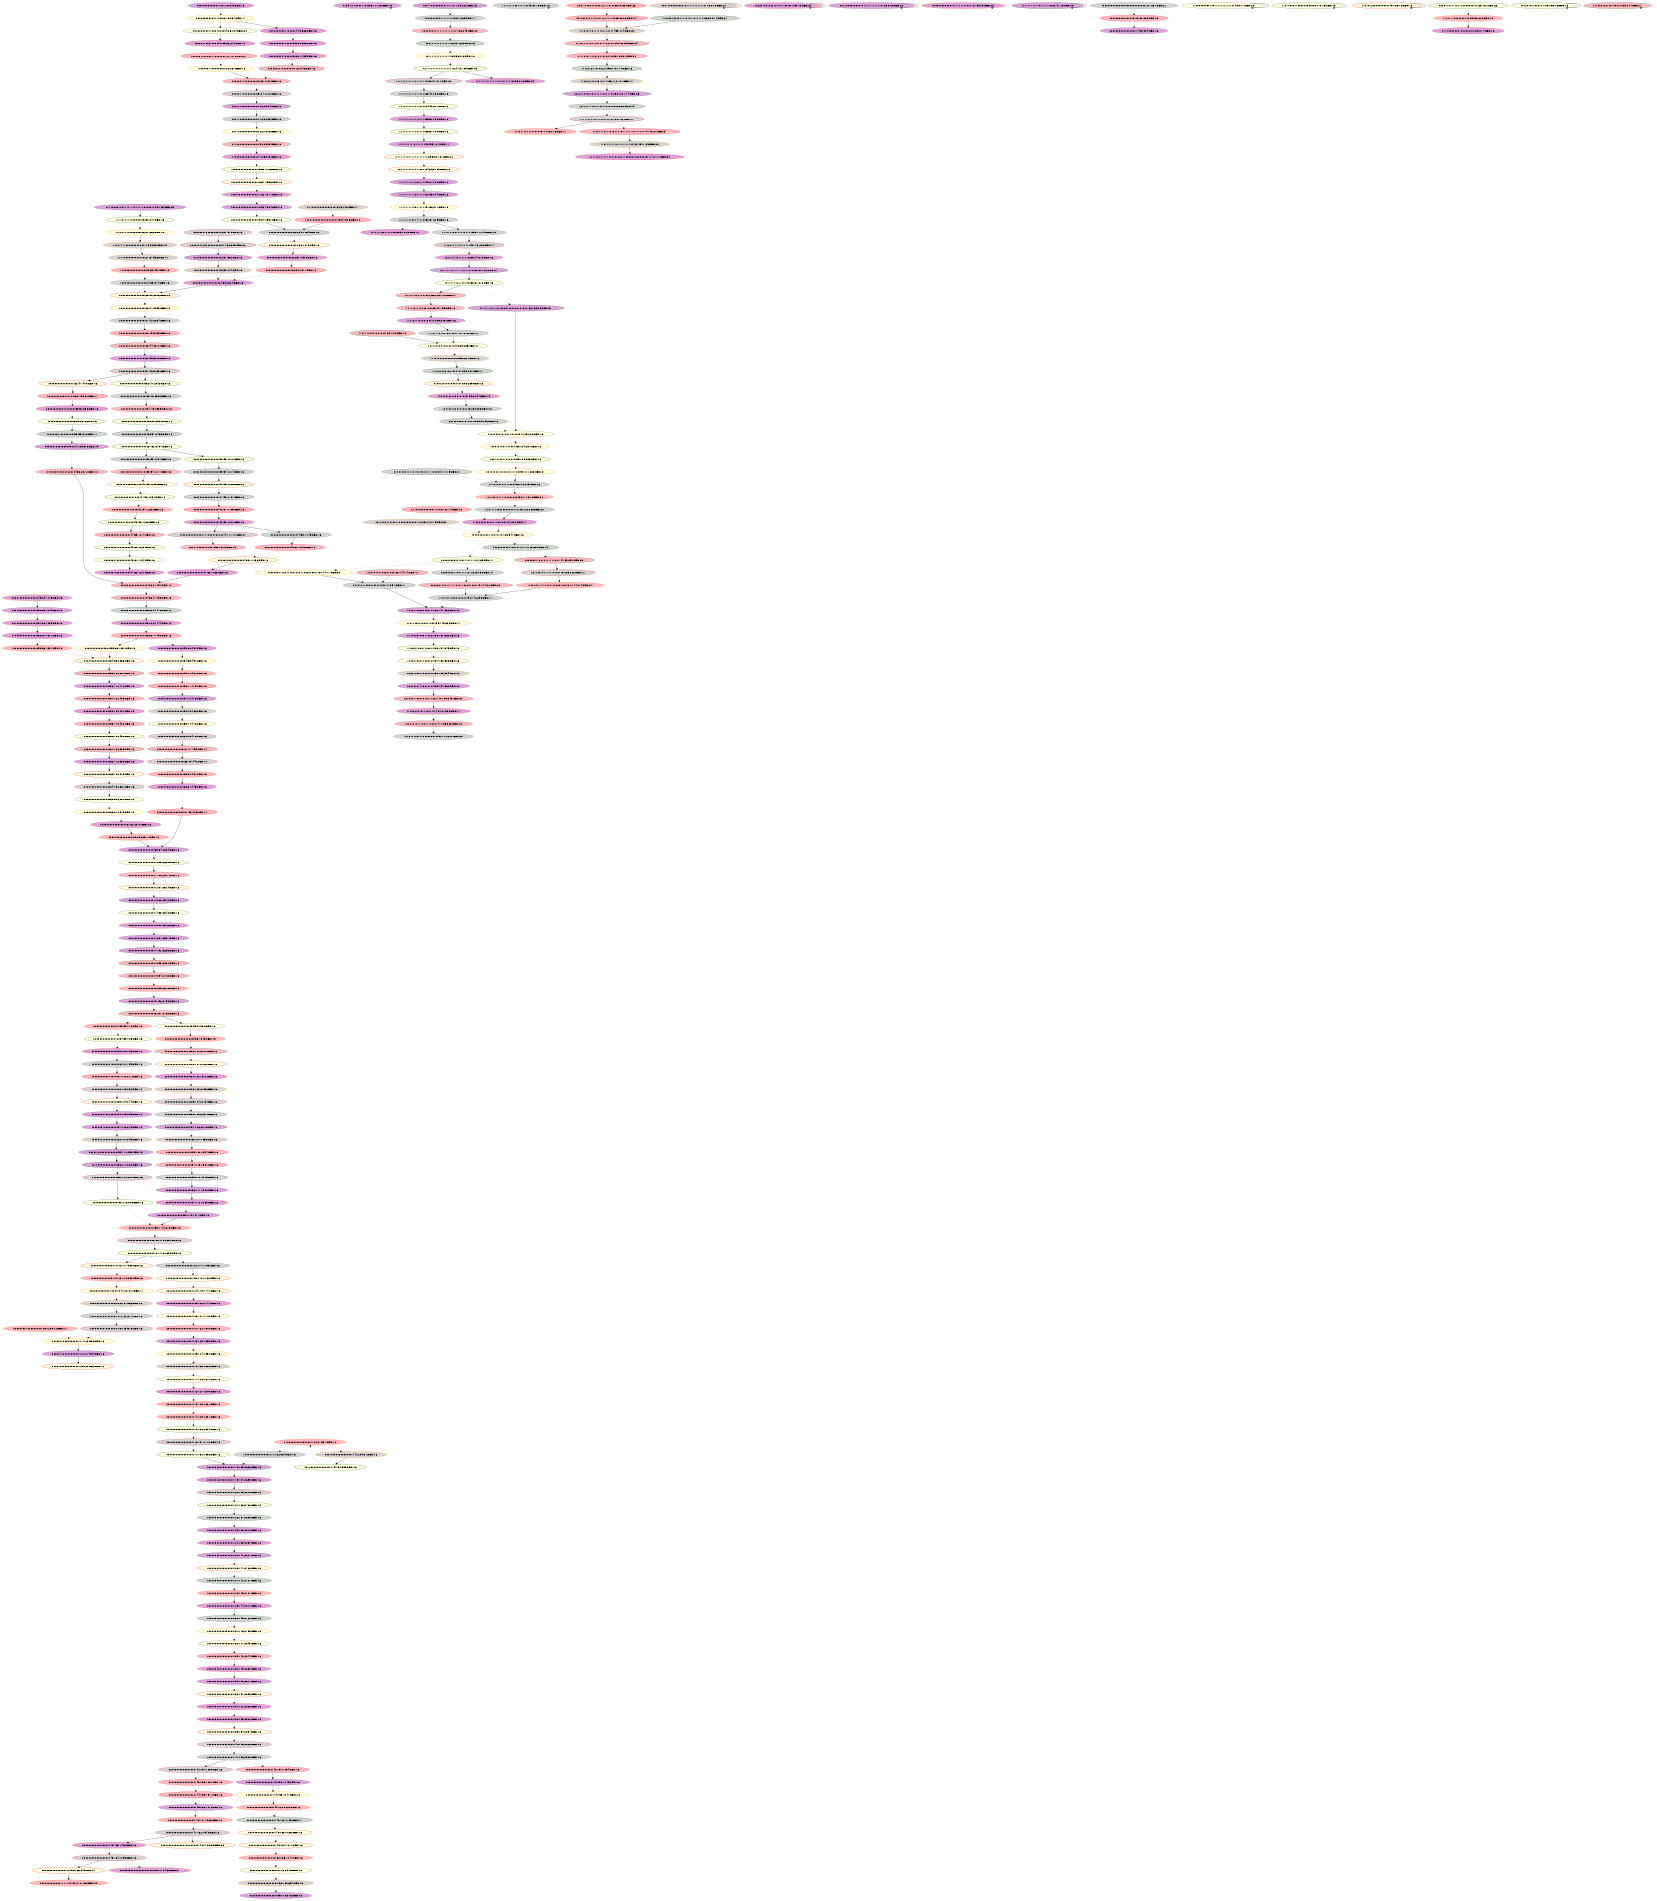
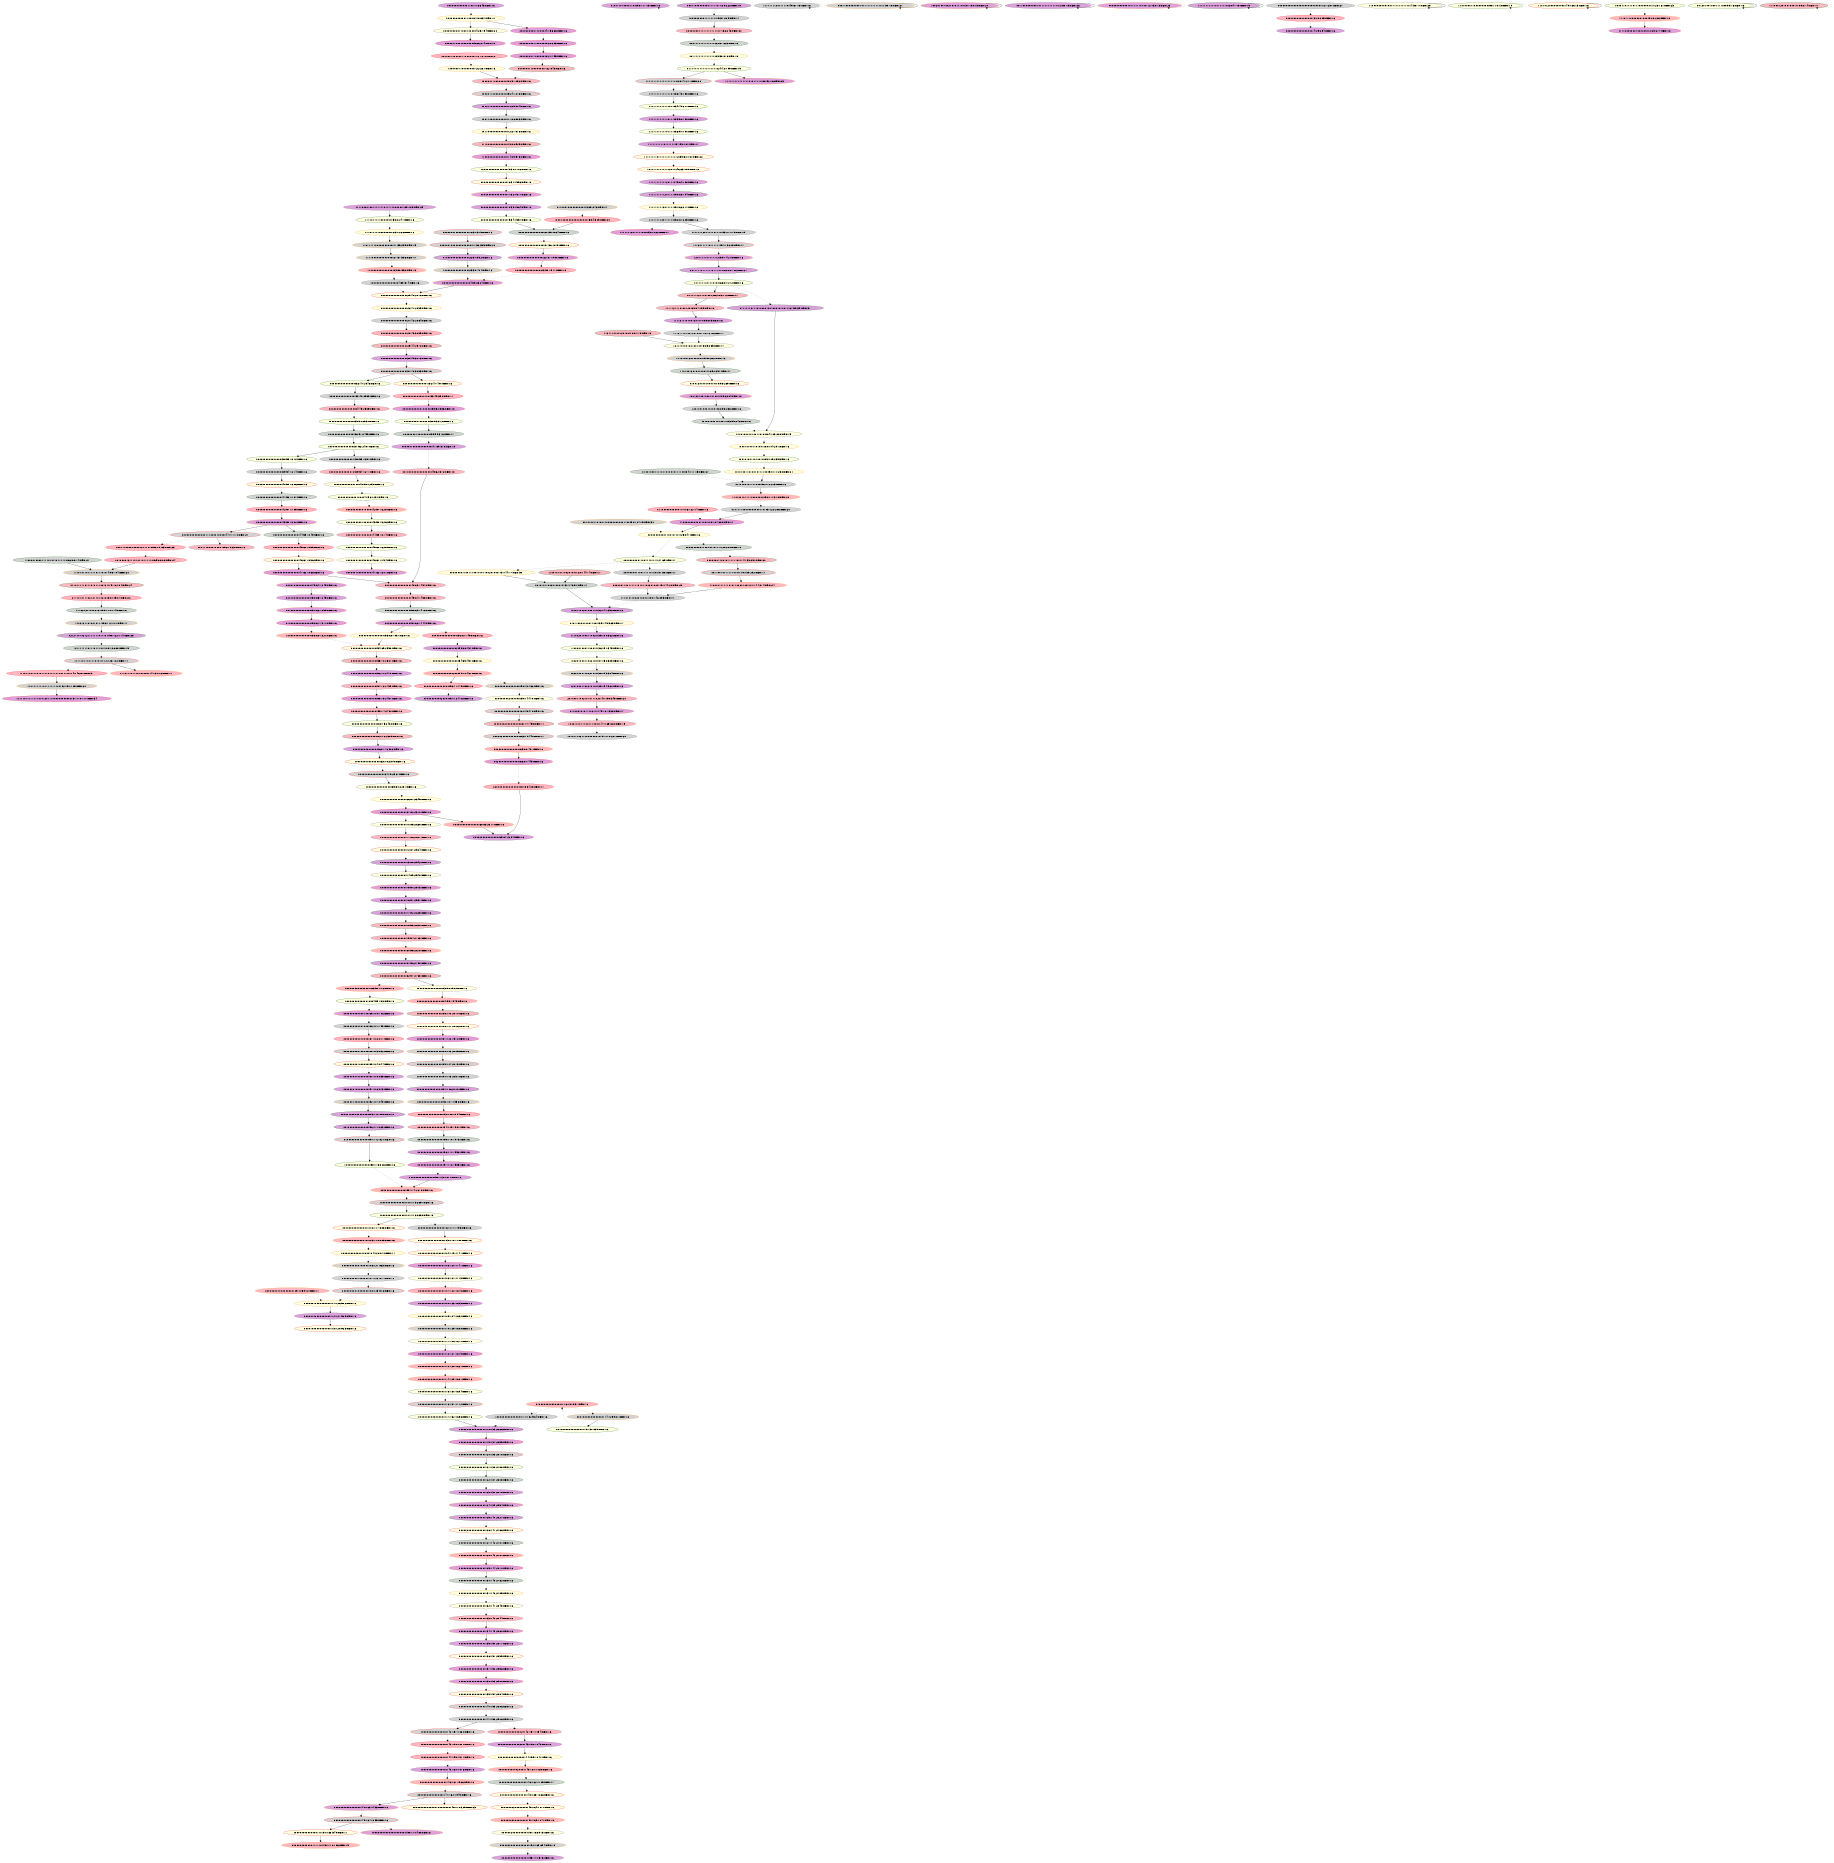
none -> (181, 541)
(129, 642) -> (398, 629)
(182, 704) -> (487, 679)
(154, 855) -> (406, 817)
